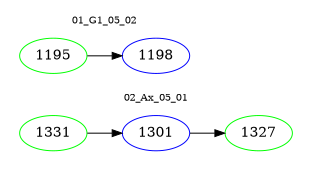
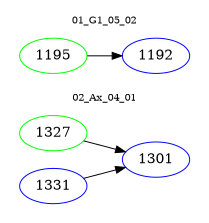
(156, 56) -> (156, 56)
(156, 98) -> (105, 98)
(53, 133) -> (53, 186)
(202, 133) -> (100, 145)
